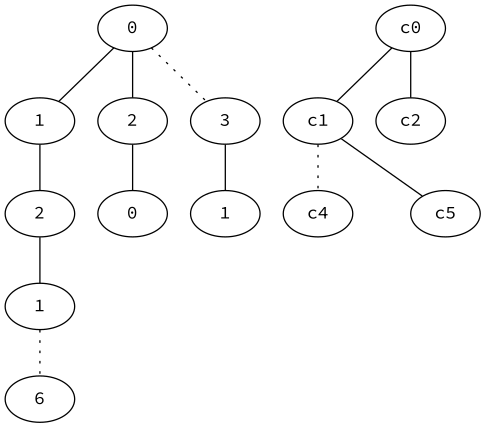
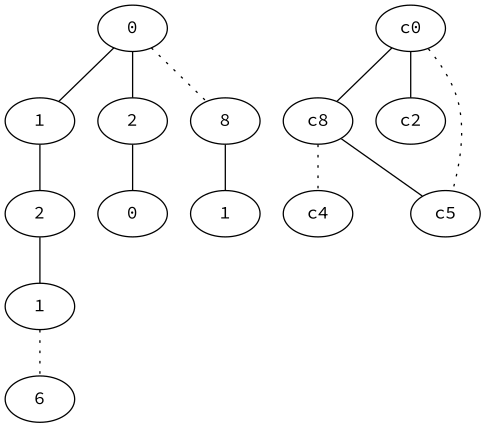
none -> (461, 116)
(225, 121) -> (225, 121)
(318, 121) -> (318, 121)
